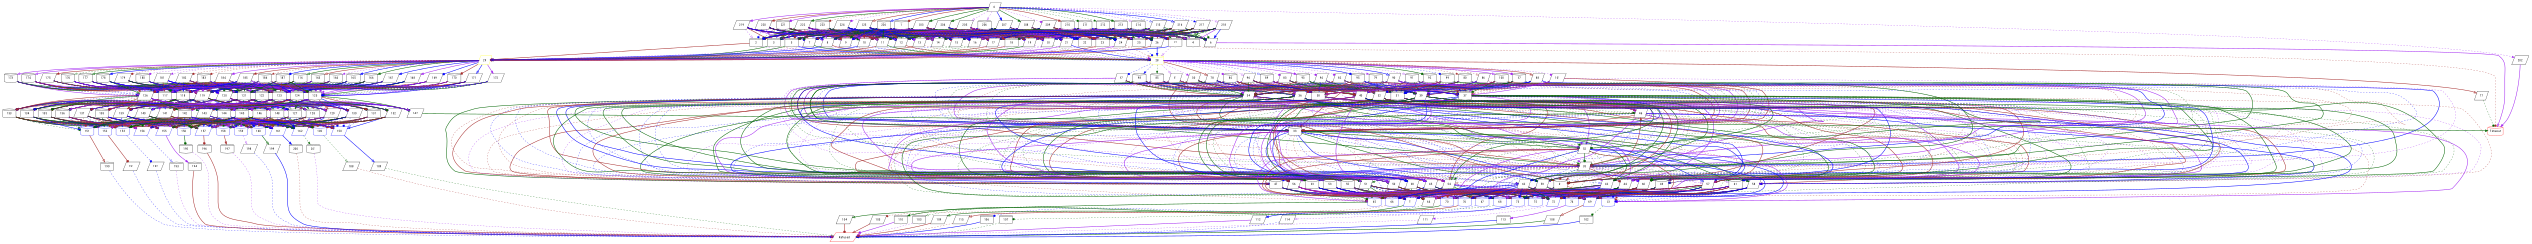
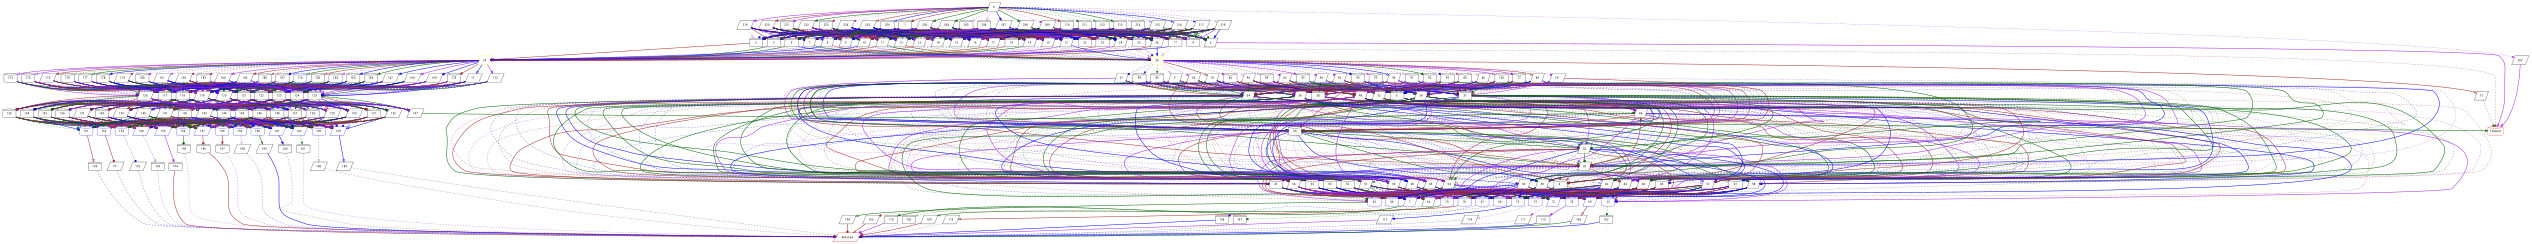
(965, 25) -> (966, 25)
(300, 78) -> (300, 78)
